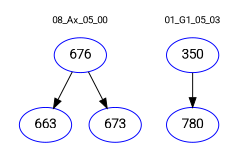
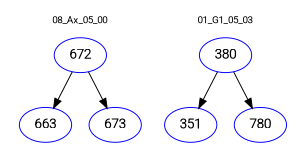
(80, 55) -> (80, 55)
(193, 55) -> (226, 55)
none -> (191, 125)
